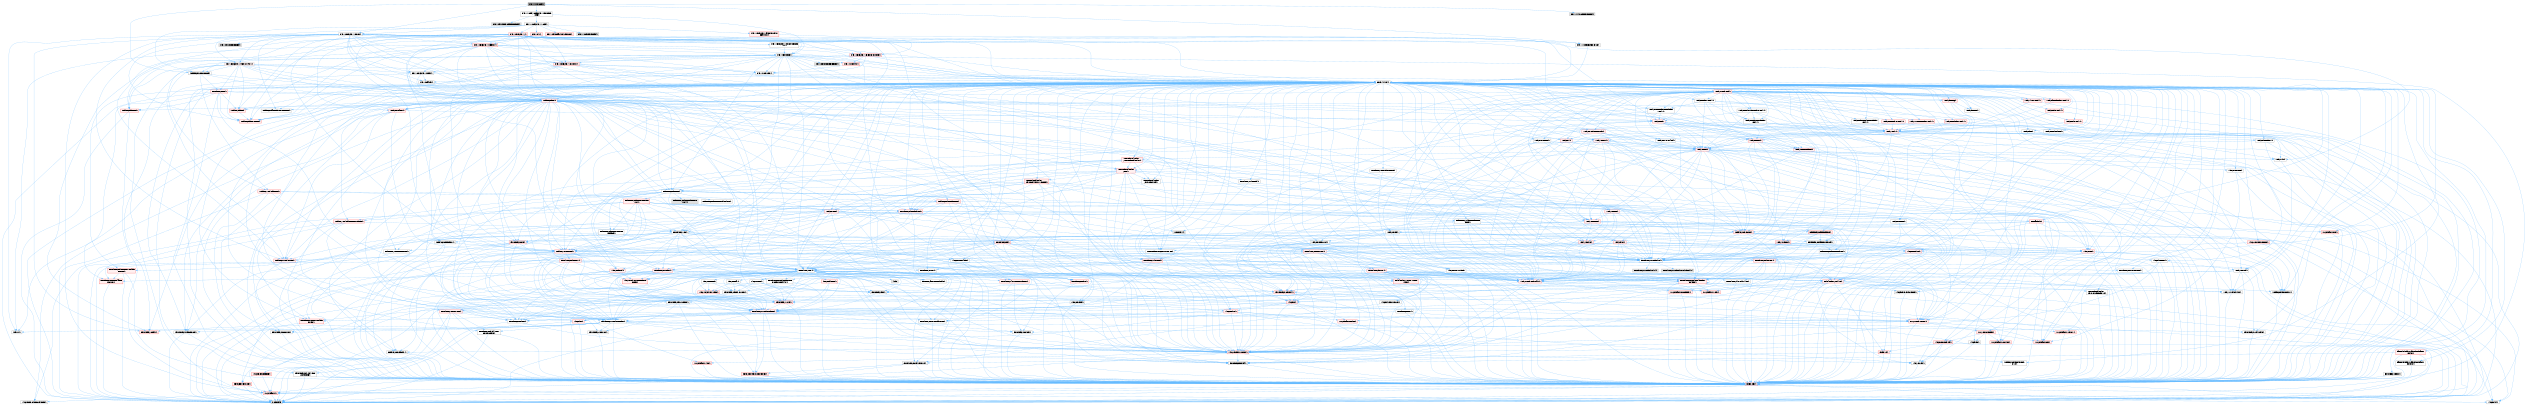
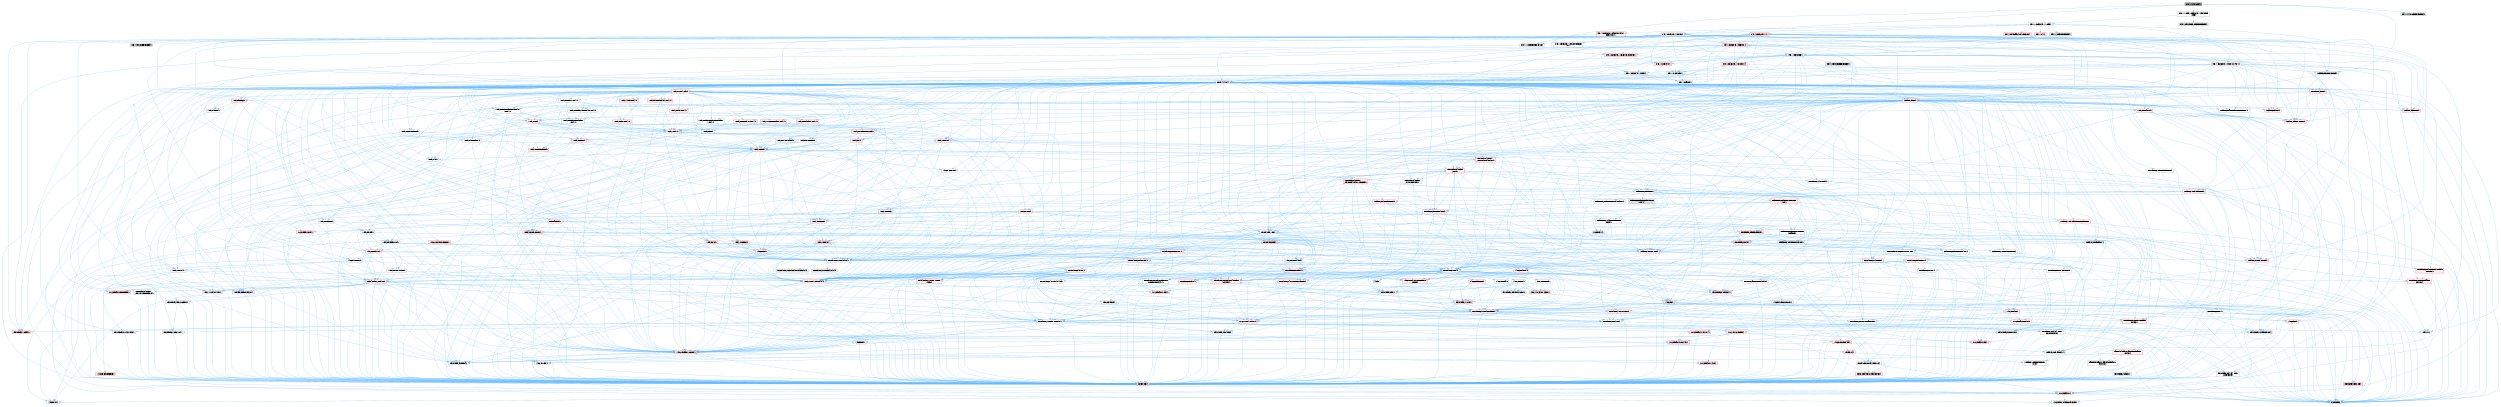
(1906, 292) -> none
